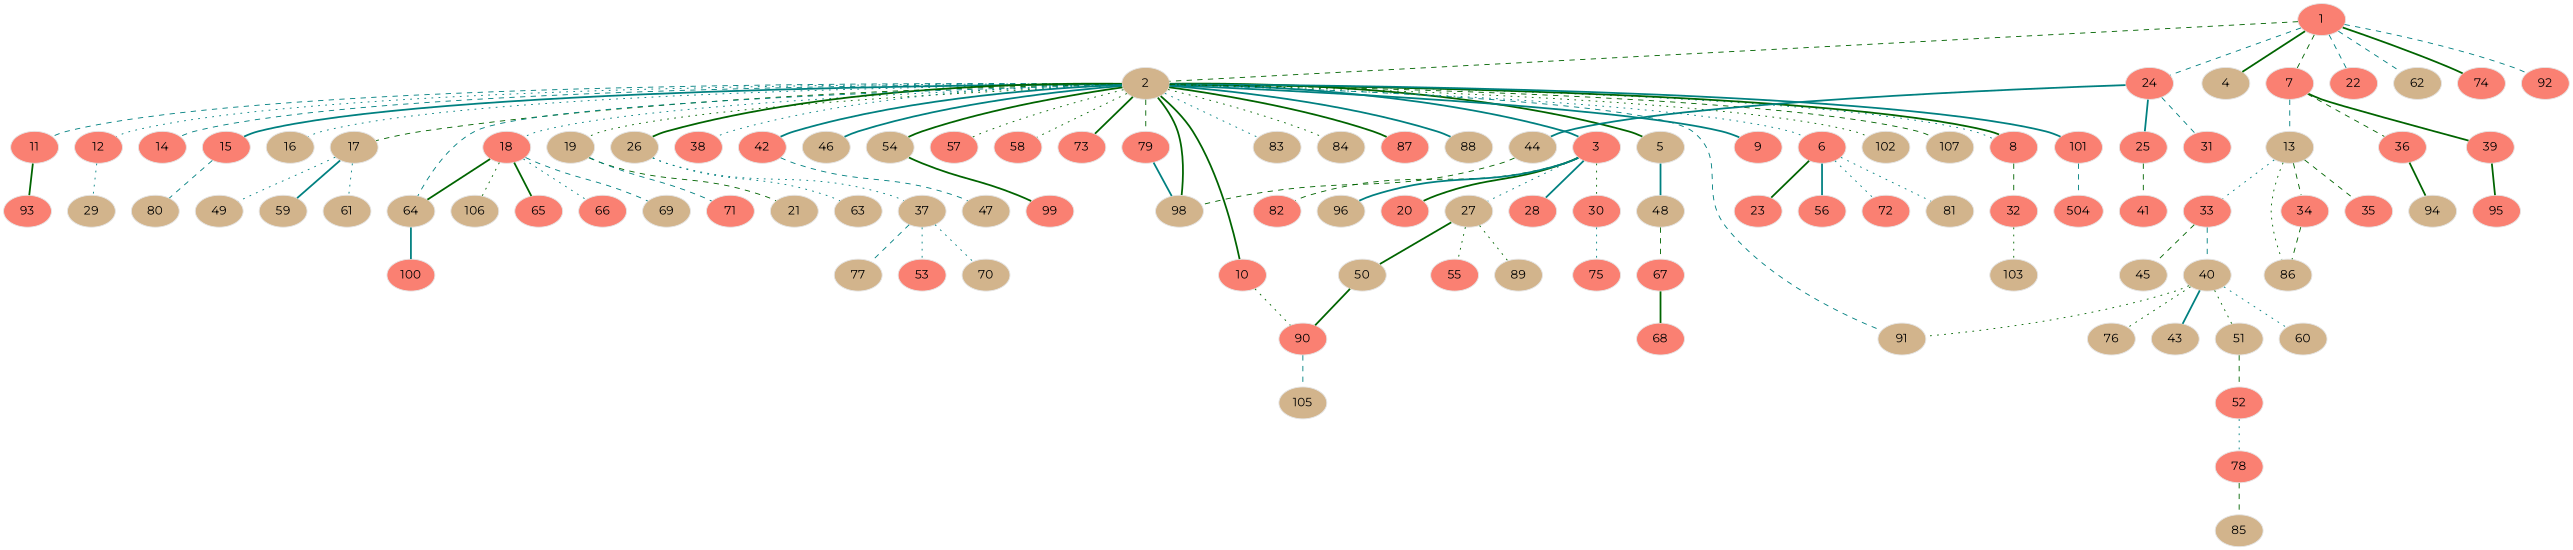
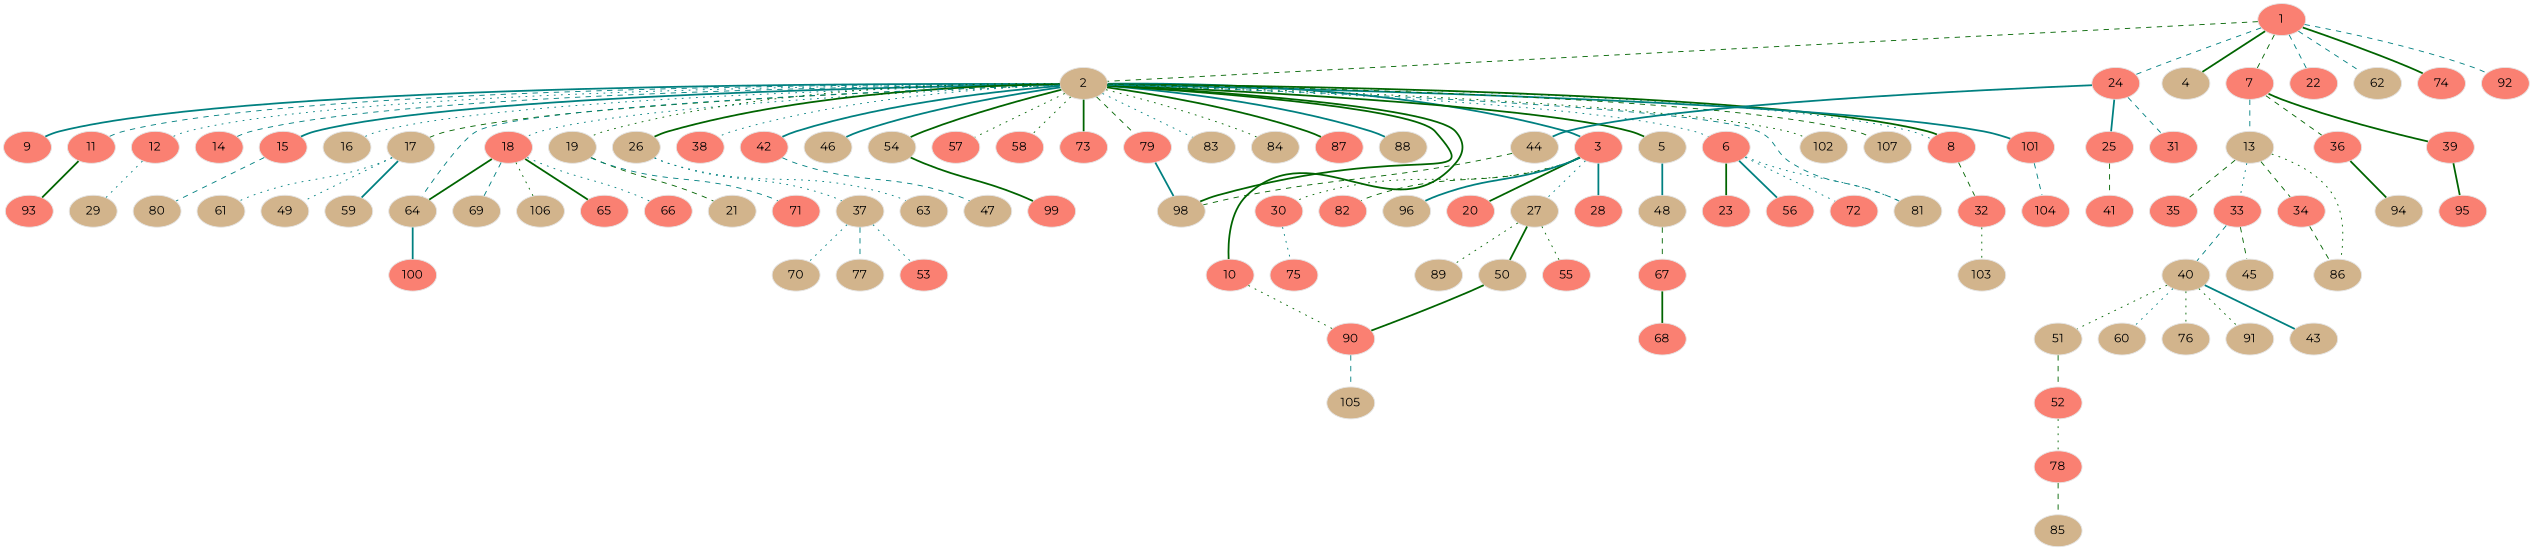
(1697, 136) -> (1514, 103)
(2079, 211) -> (2046, 211)
(2239, 435) -> (2058, 435)
